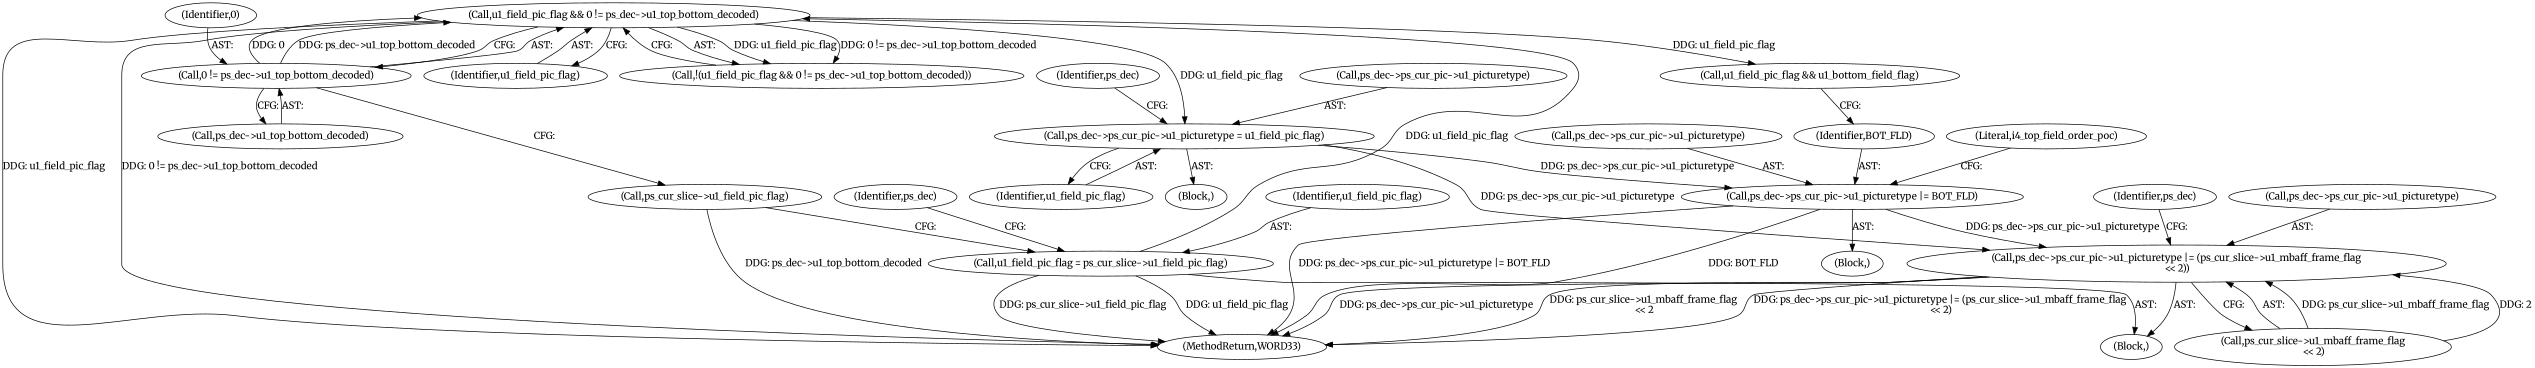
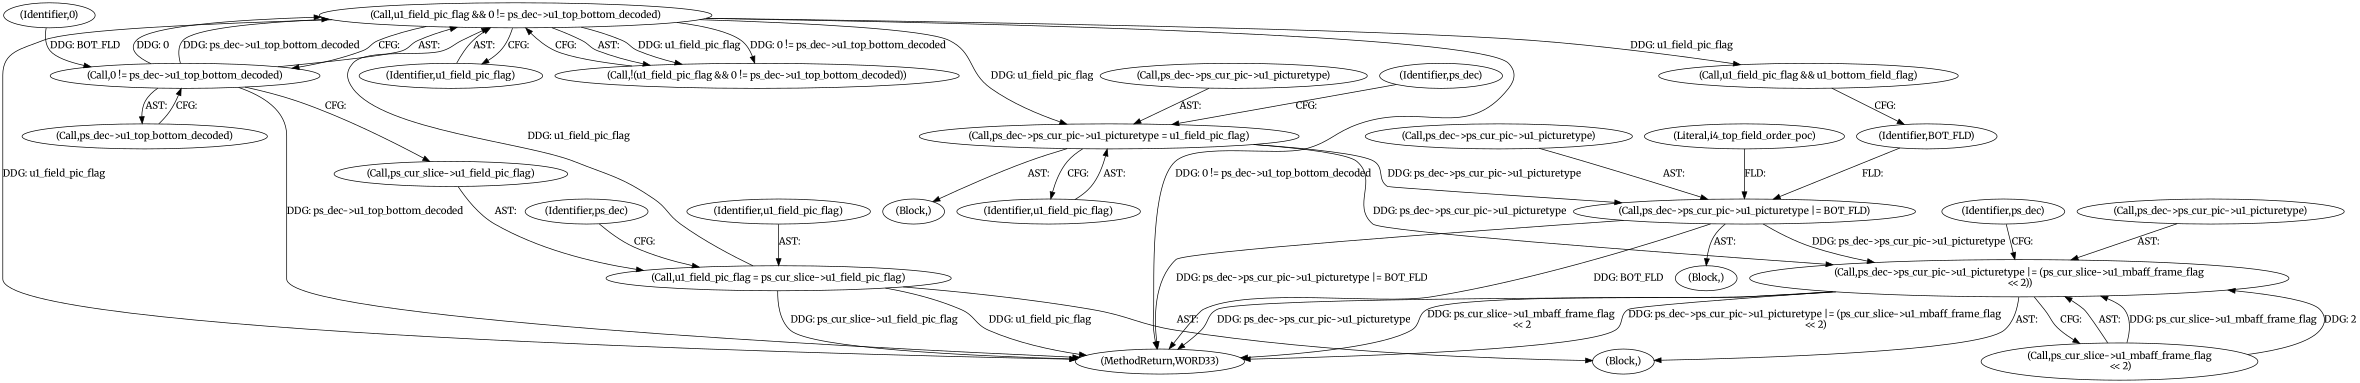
(224, 46) -> (85, 46)
(269, 106) -> (158, 106)
(294, 106) -> (188, 106)
(1871, 167) -> (1874, 174)
(1973, 167) -> (1756, 174)
(927, 227) -> (507, 212)
(903, 326) -> (569, 327)
